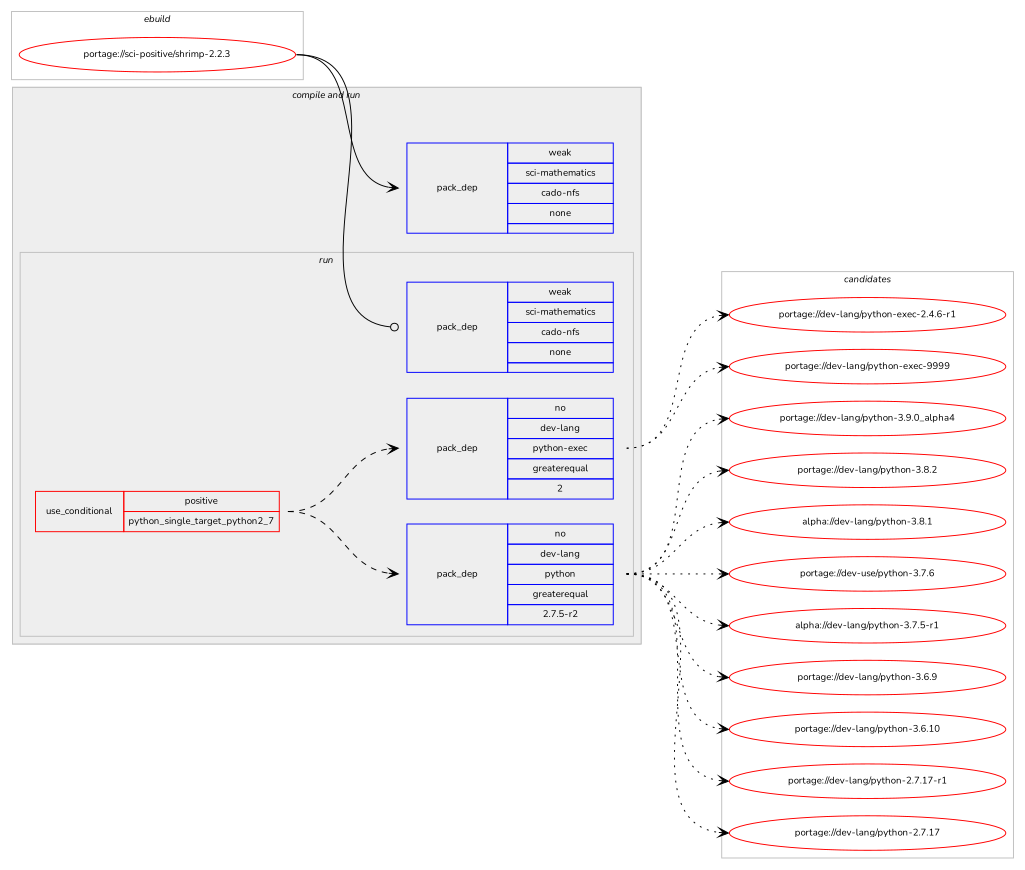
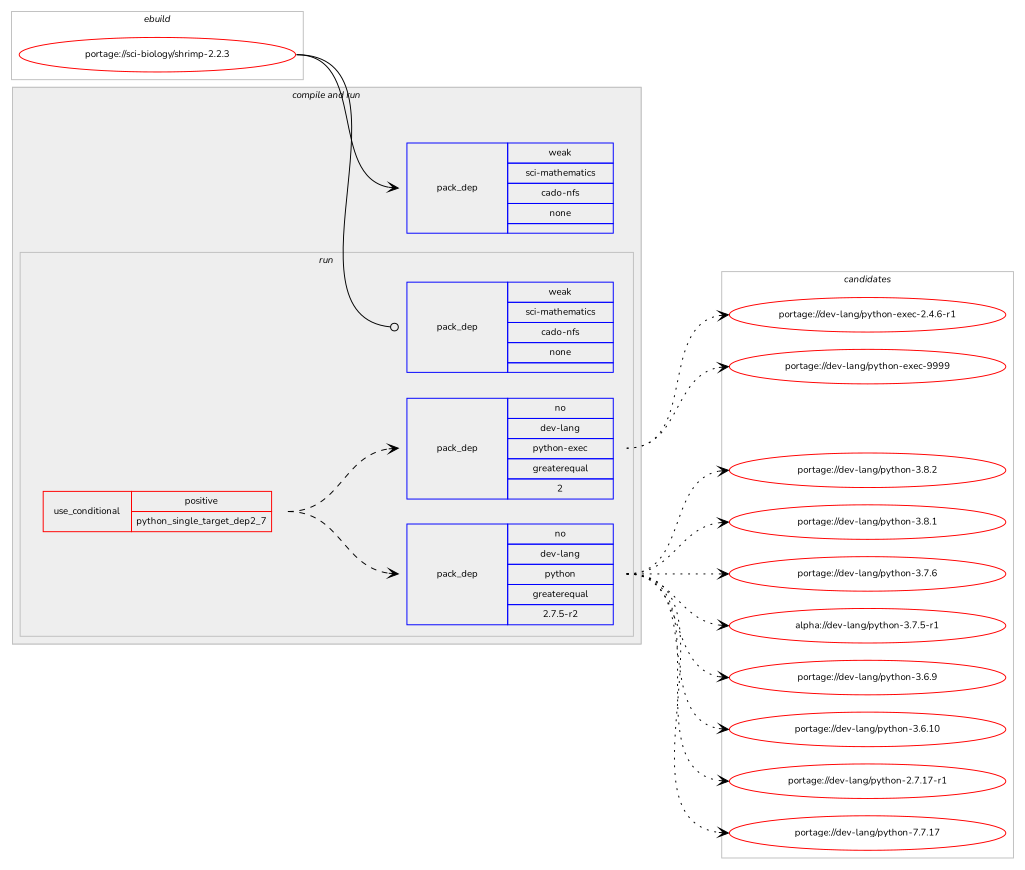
(157, 55) -> (157, 55)
(868, 418) -> none
(202, 521) -> (202, 521)
(868, 522) -> (868, 522)
(868, 574) -> (868, 574)
(868, 833) -> (868, 833)
